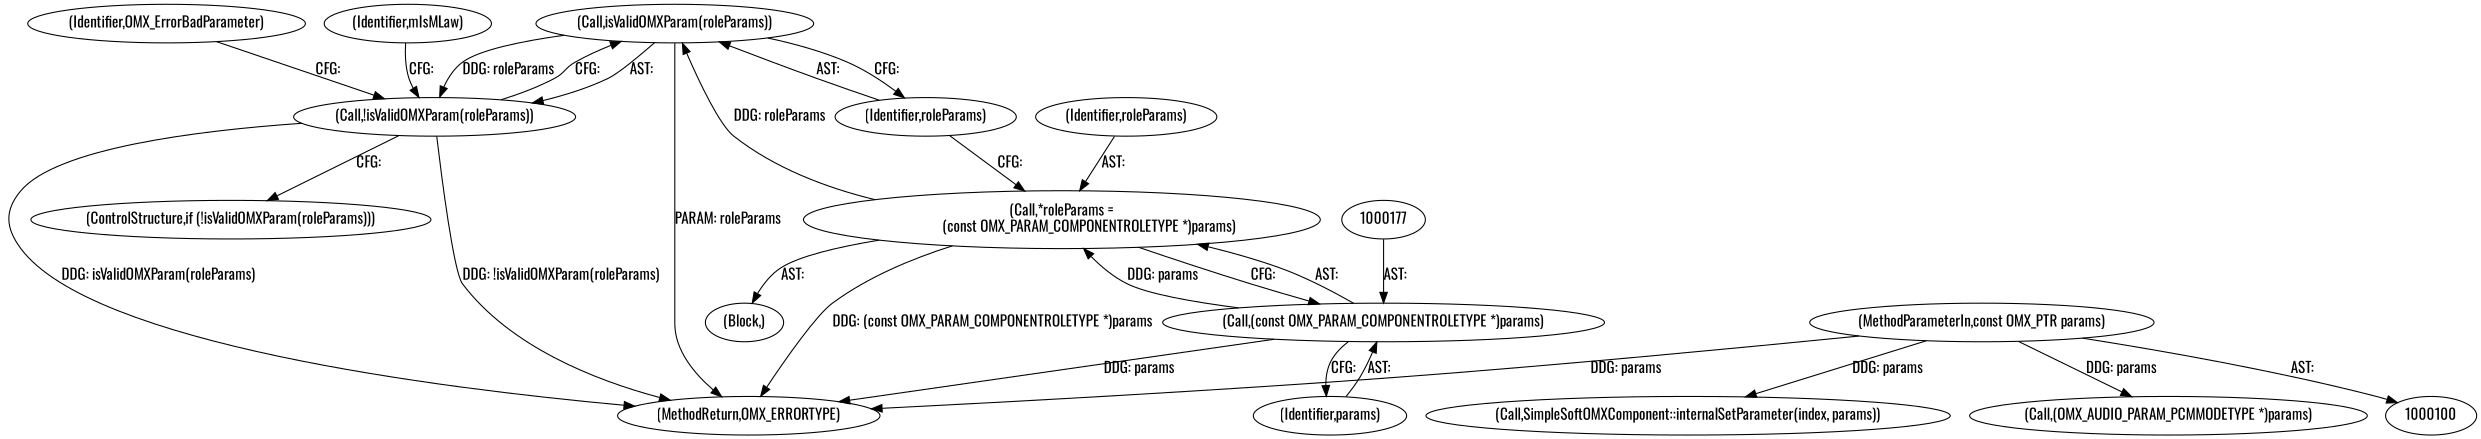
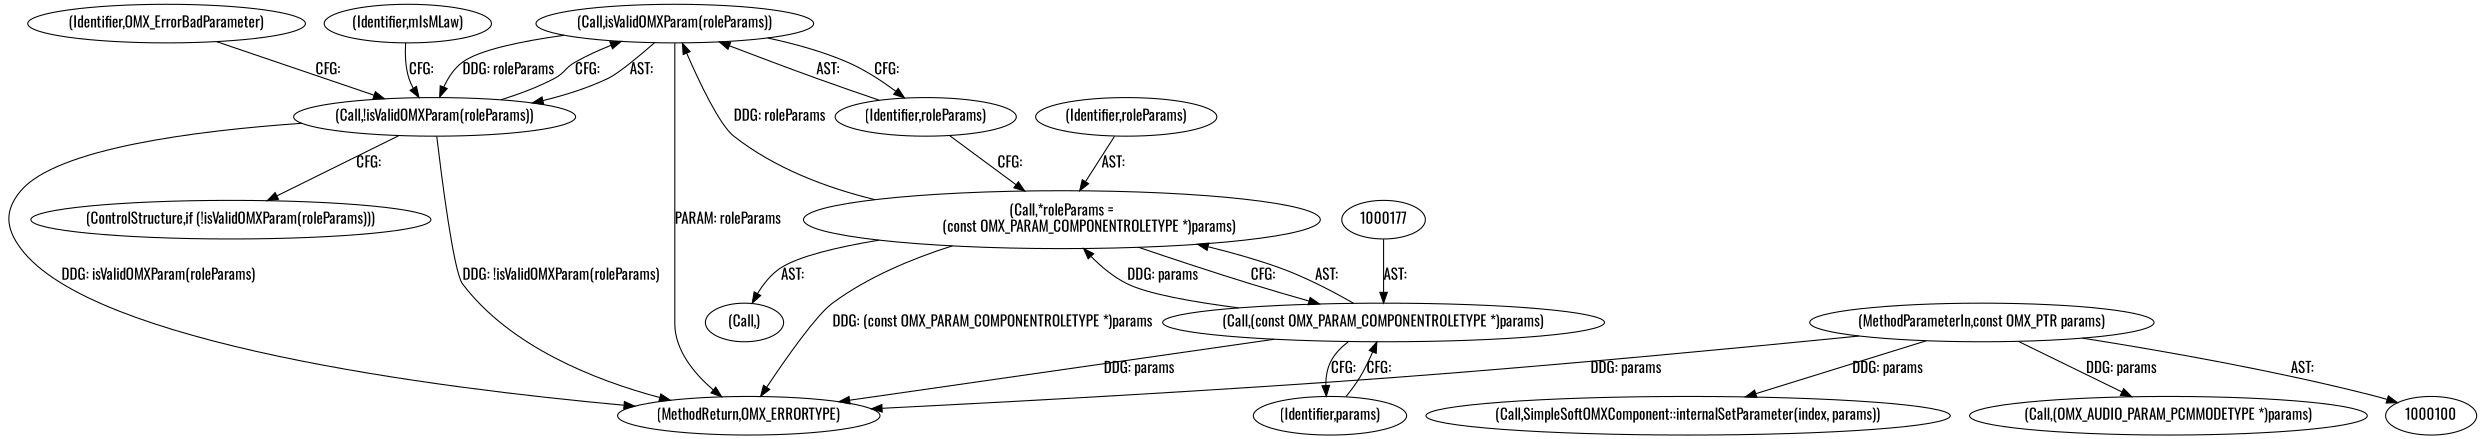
(745, 322) -> (745, 322)
(1381, 369) -> (1381, 369)
